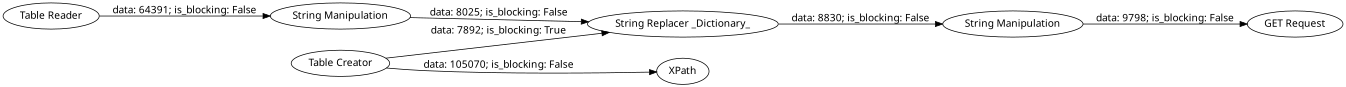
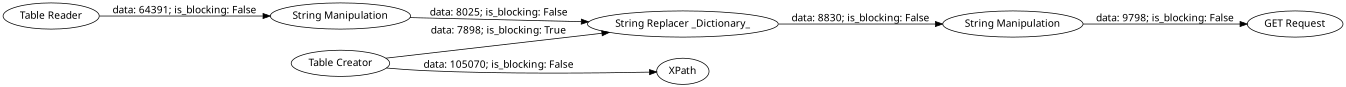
(499, 31) -> (499, 31)
